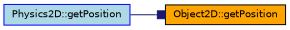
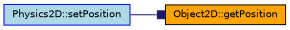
(67, 15) -> (67, 15)
